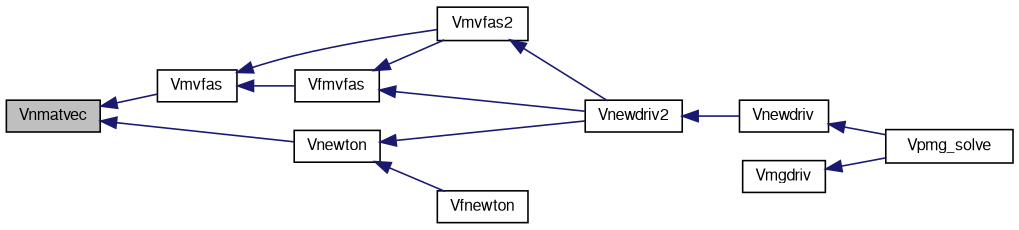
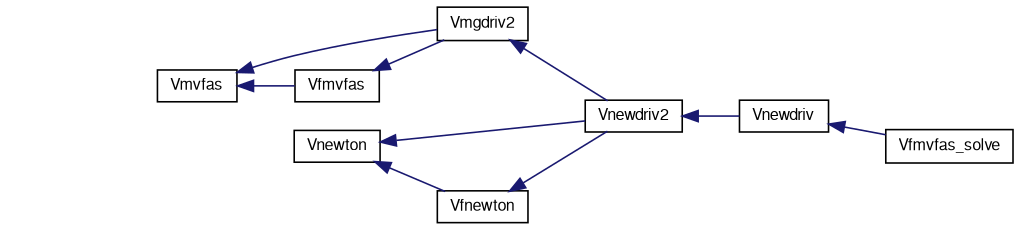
(483, 24) -> (483, 24)
(490, 101) -> (565, 157)
(53, 116) -> none
(949, 146) -> (949, 146)
(784, 177) -> none
